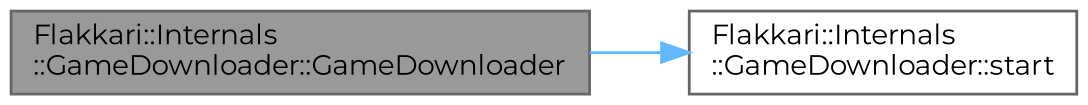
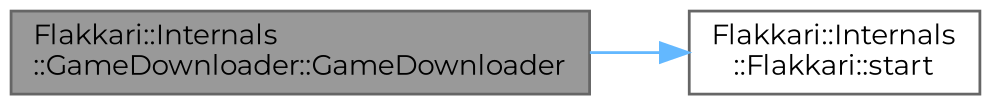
(883, 53) -> (835, 53)
